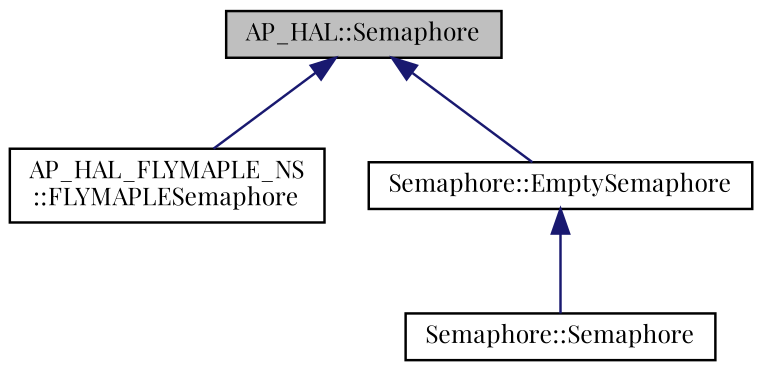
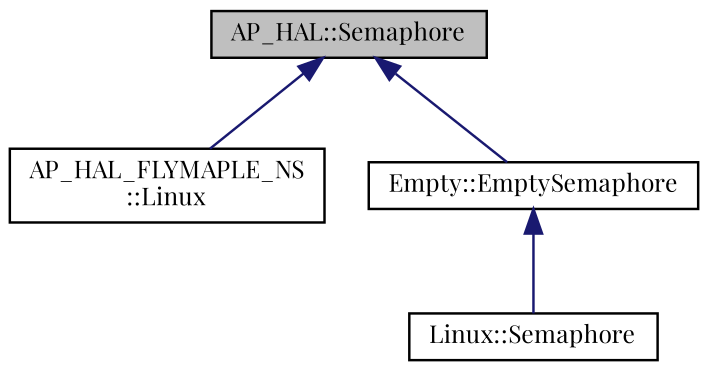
(167, 186) -> (167, 186)
(560, 186) -> (533, 186)
(560, 337) -> (533, 337)
